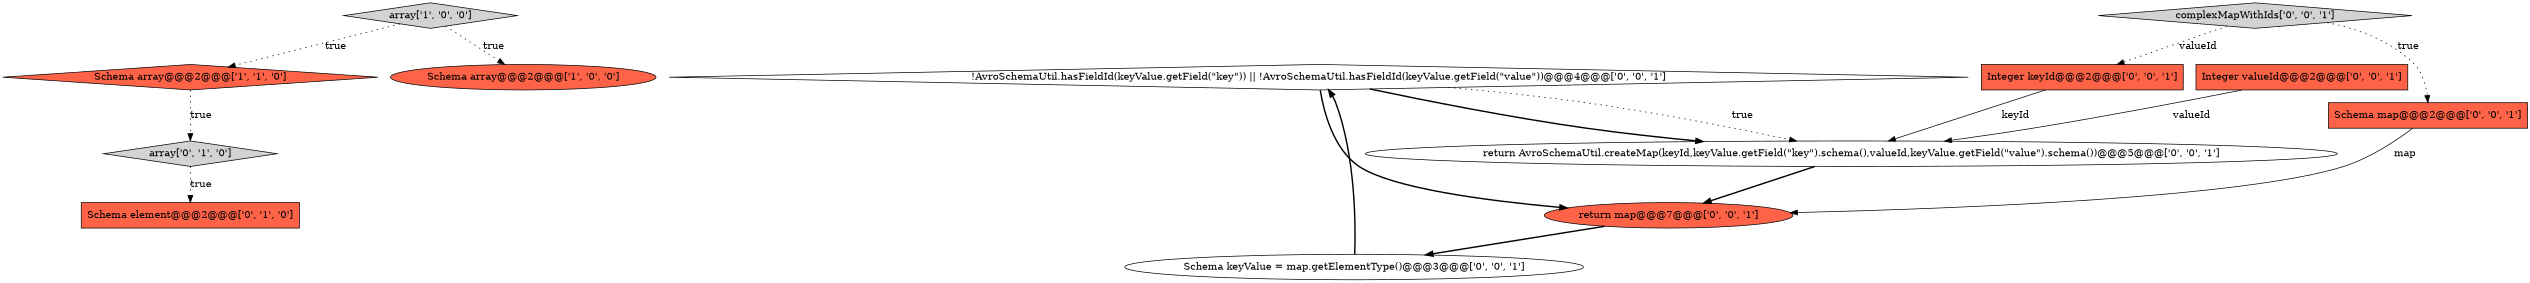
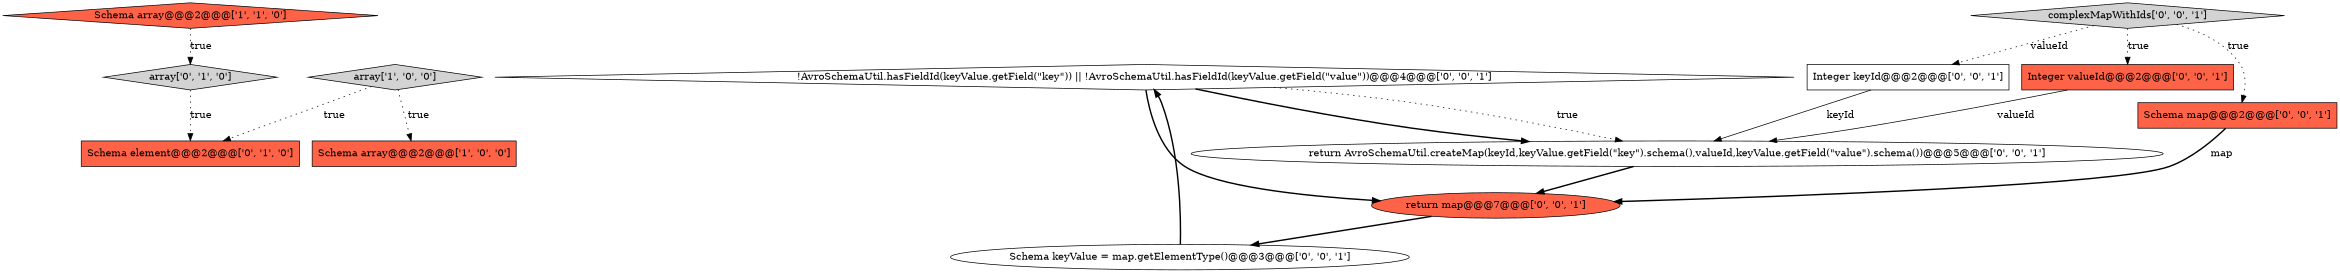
none -> (2128, 43)
(318, 45) -> (301, 112)
(523, 77) -> (414, 154)
(2082, 77) -> (1908, 77)
(2111, 198) -> (1930, 189)
